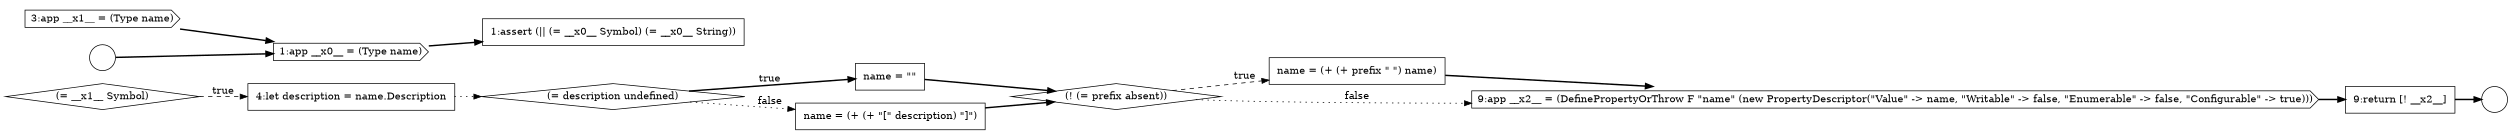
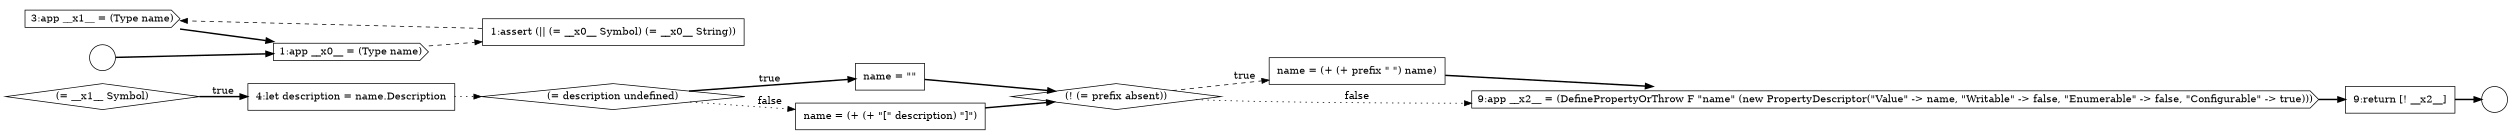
none -> (335, 25)
(452, 44) -> (452, 44)
(220, 97) -> (220, 97)
